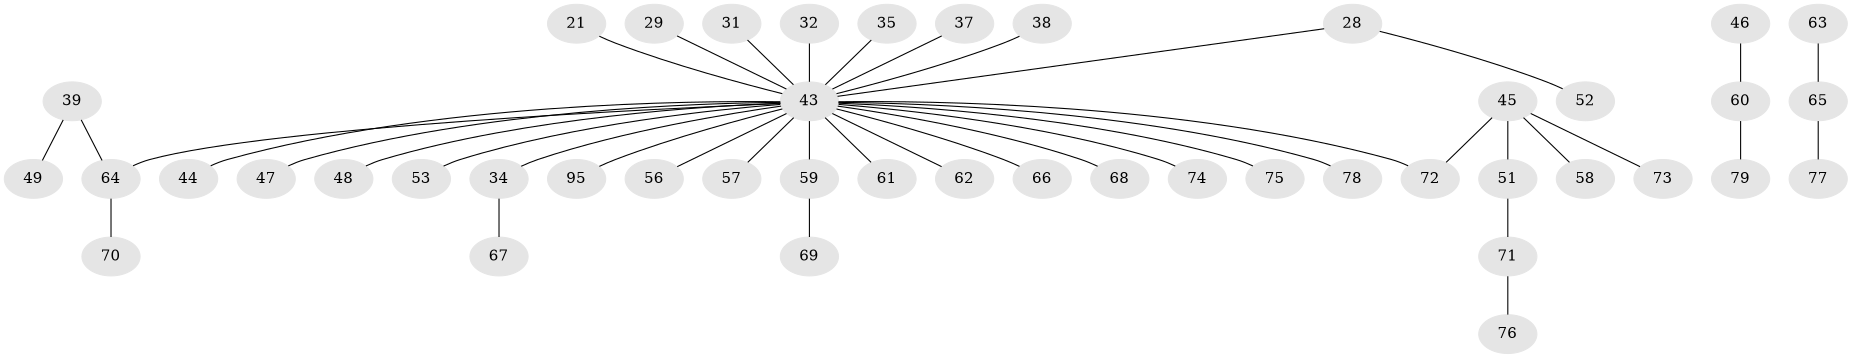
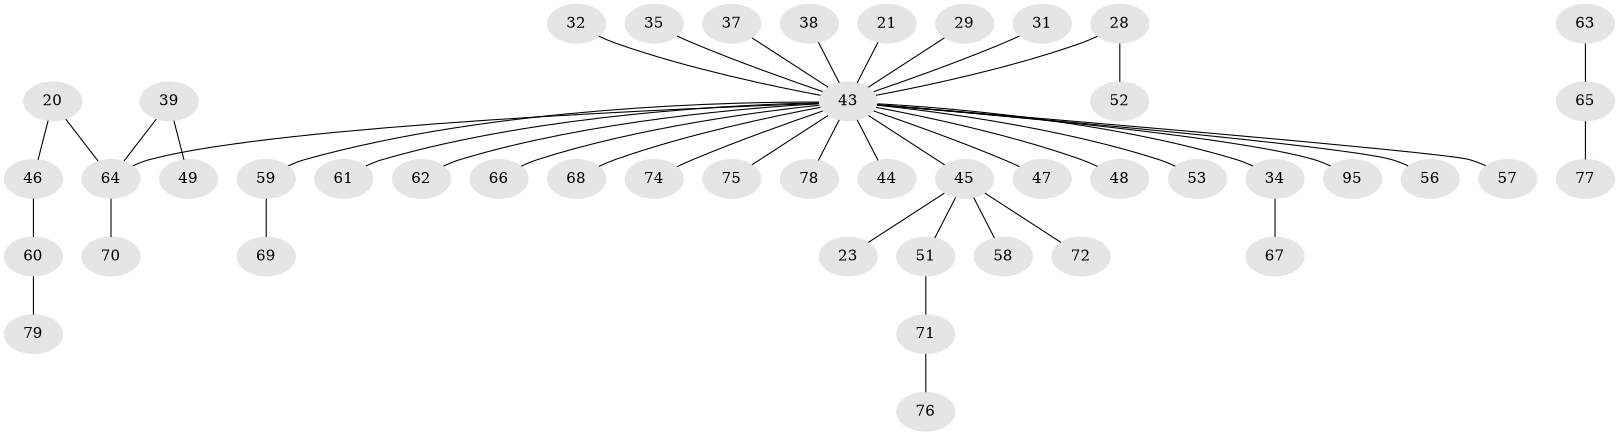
none -> (53, 101)
(1126, 114) -> (907, 140)
(1663, 179) -> (848, 257)
